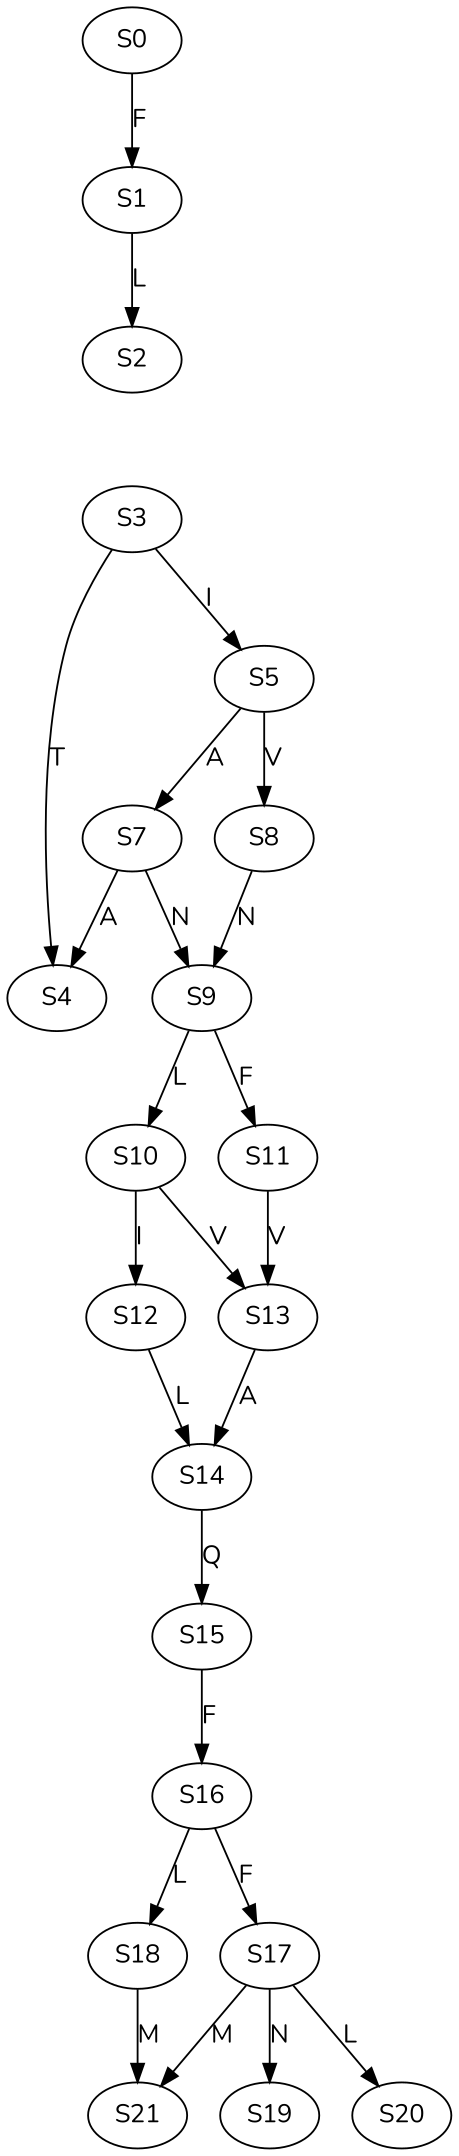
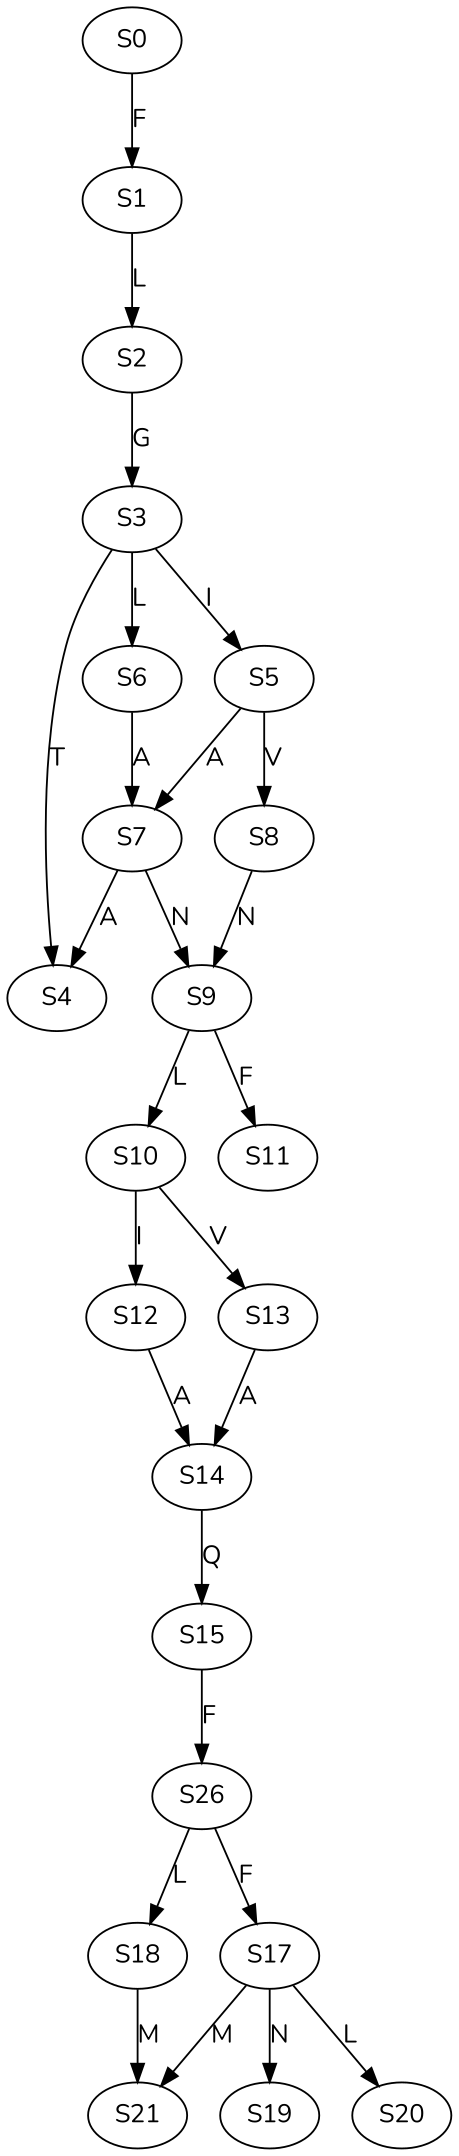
none -> (132, 430)
none -> (132, 679)
(268, 1228) -> none
(183, 1397) -> (183, 1397)
(202, 1796) -> (202, 1796)
